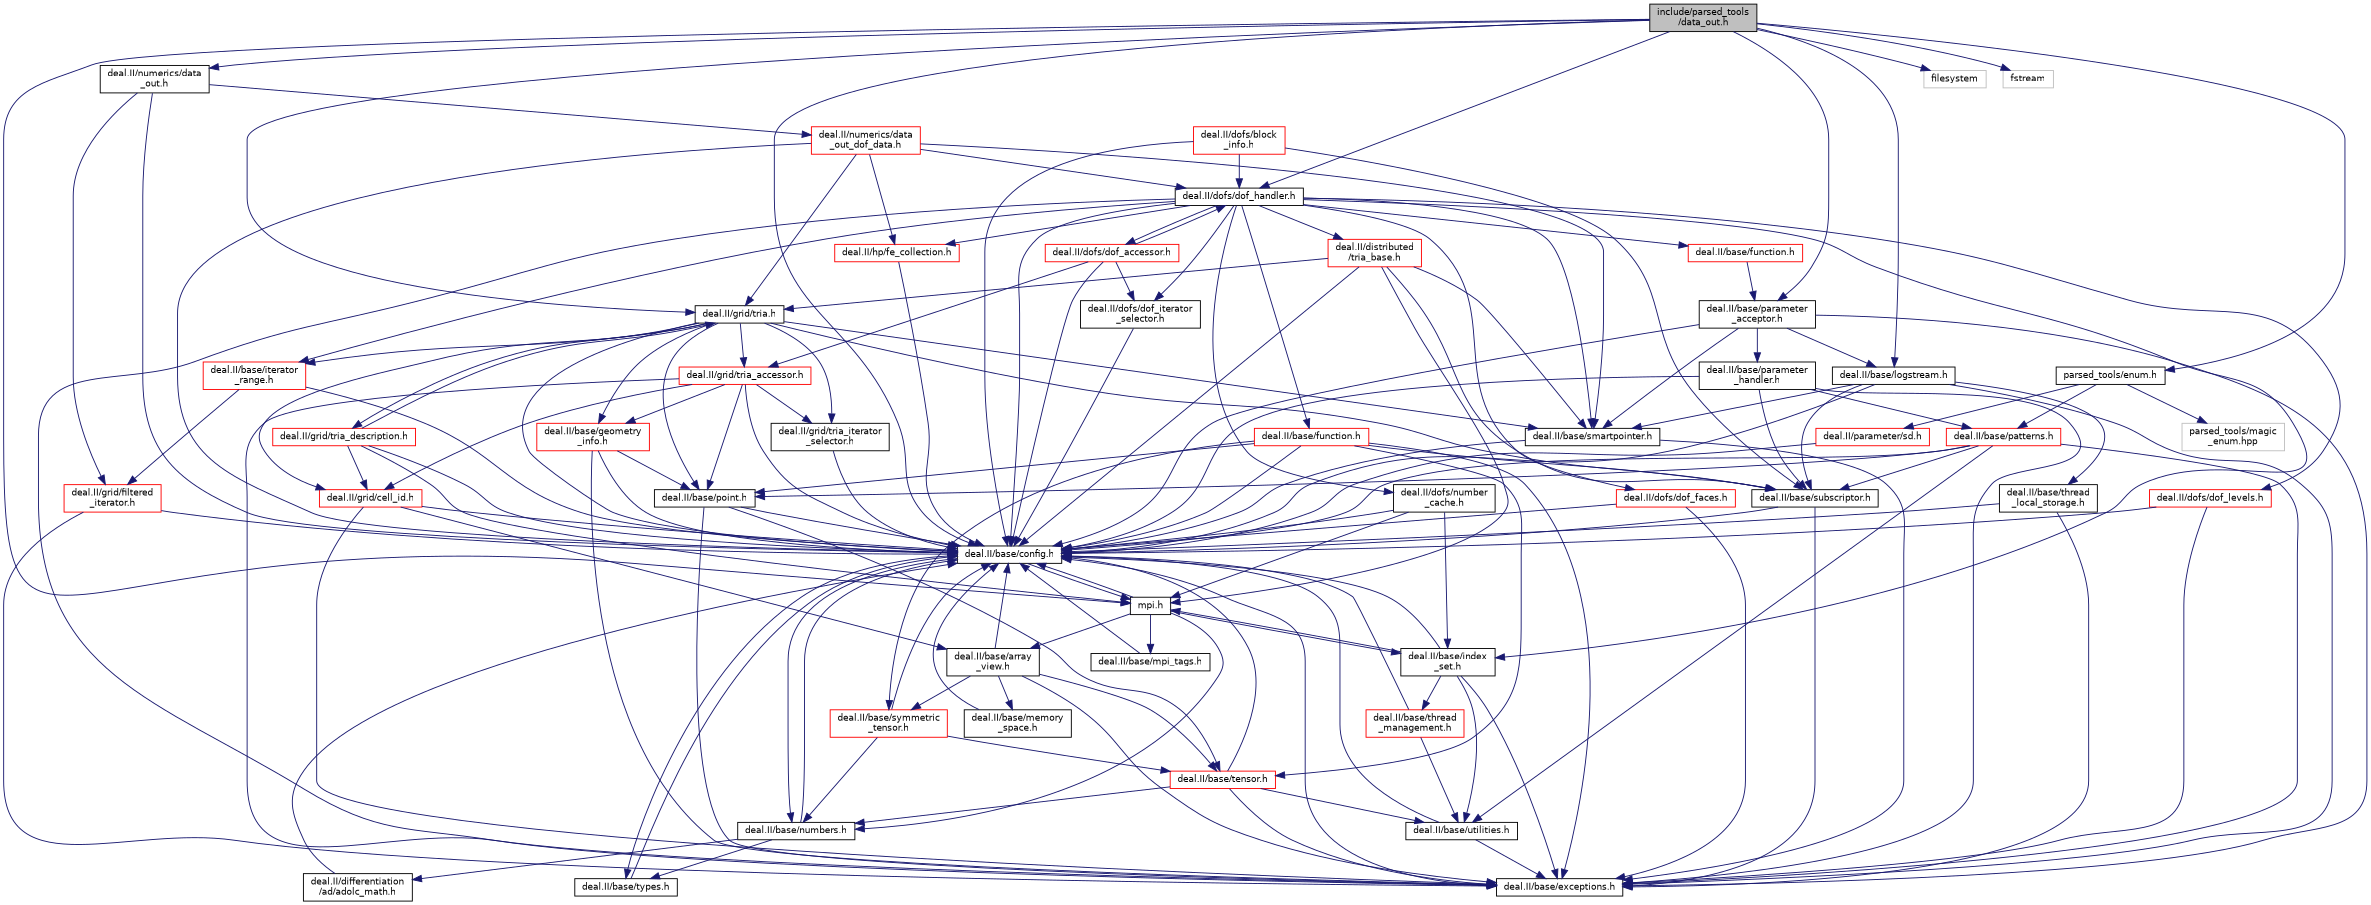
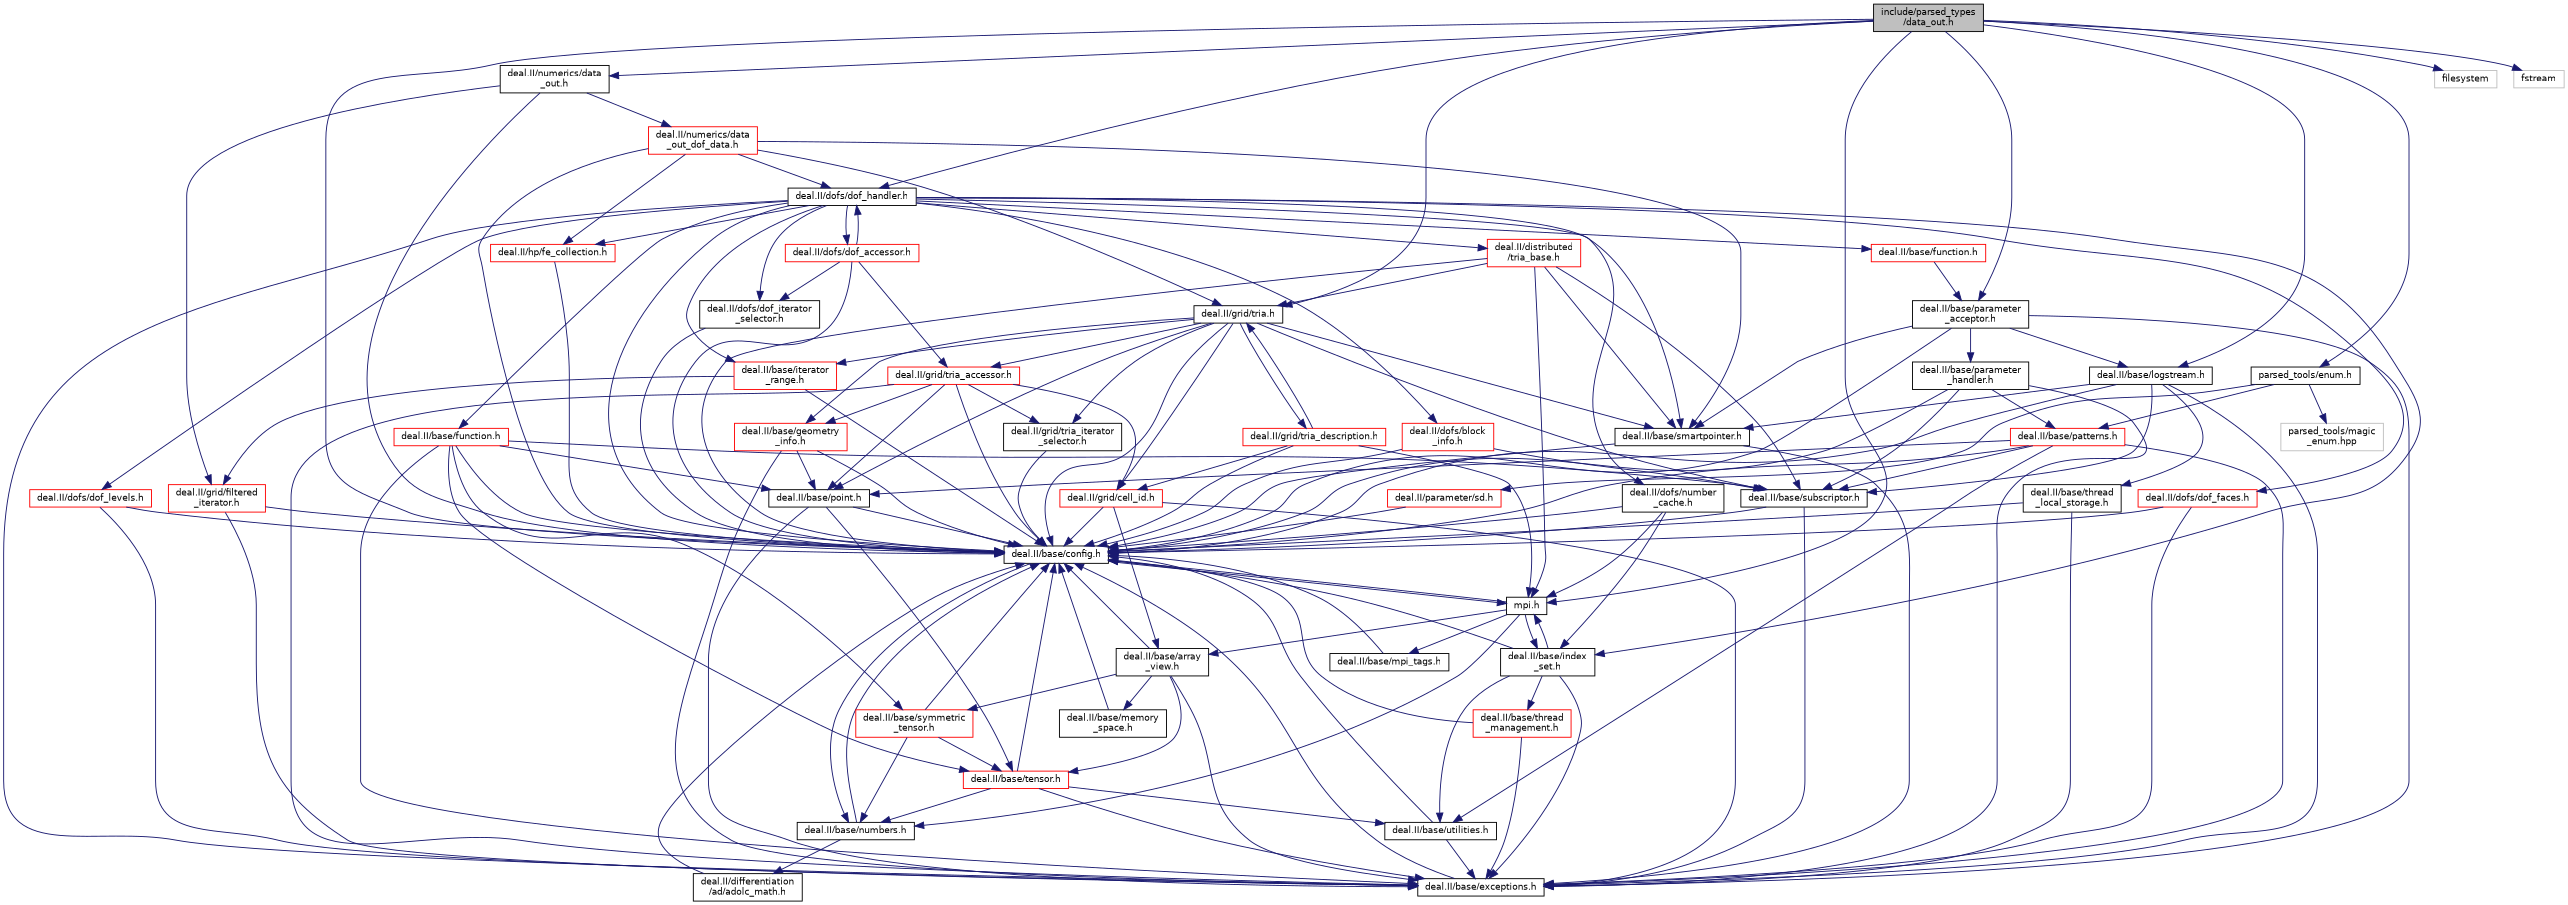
(1703, 18) -> (1928, 18)
(1239, 172) -> (1195, 261)
(1438, 776) -> (1513, 806)
(626, 887) -> none
